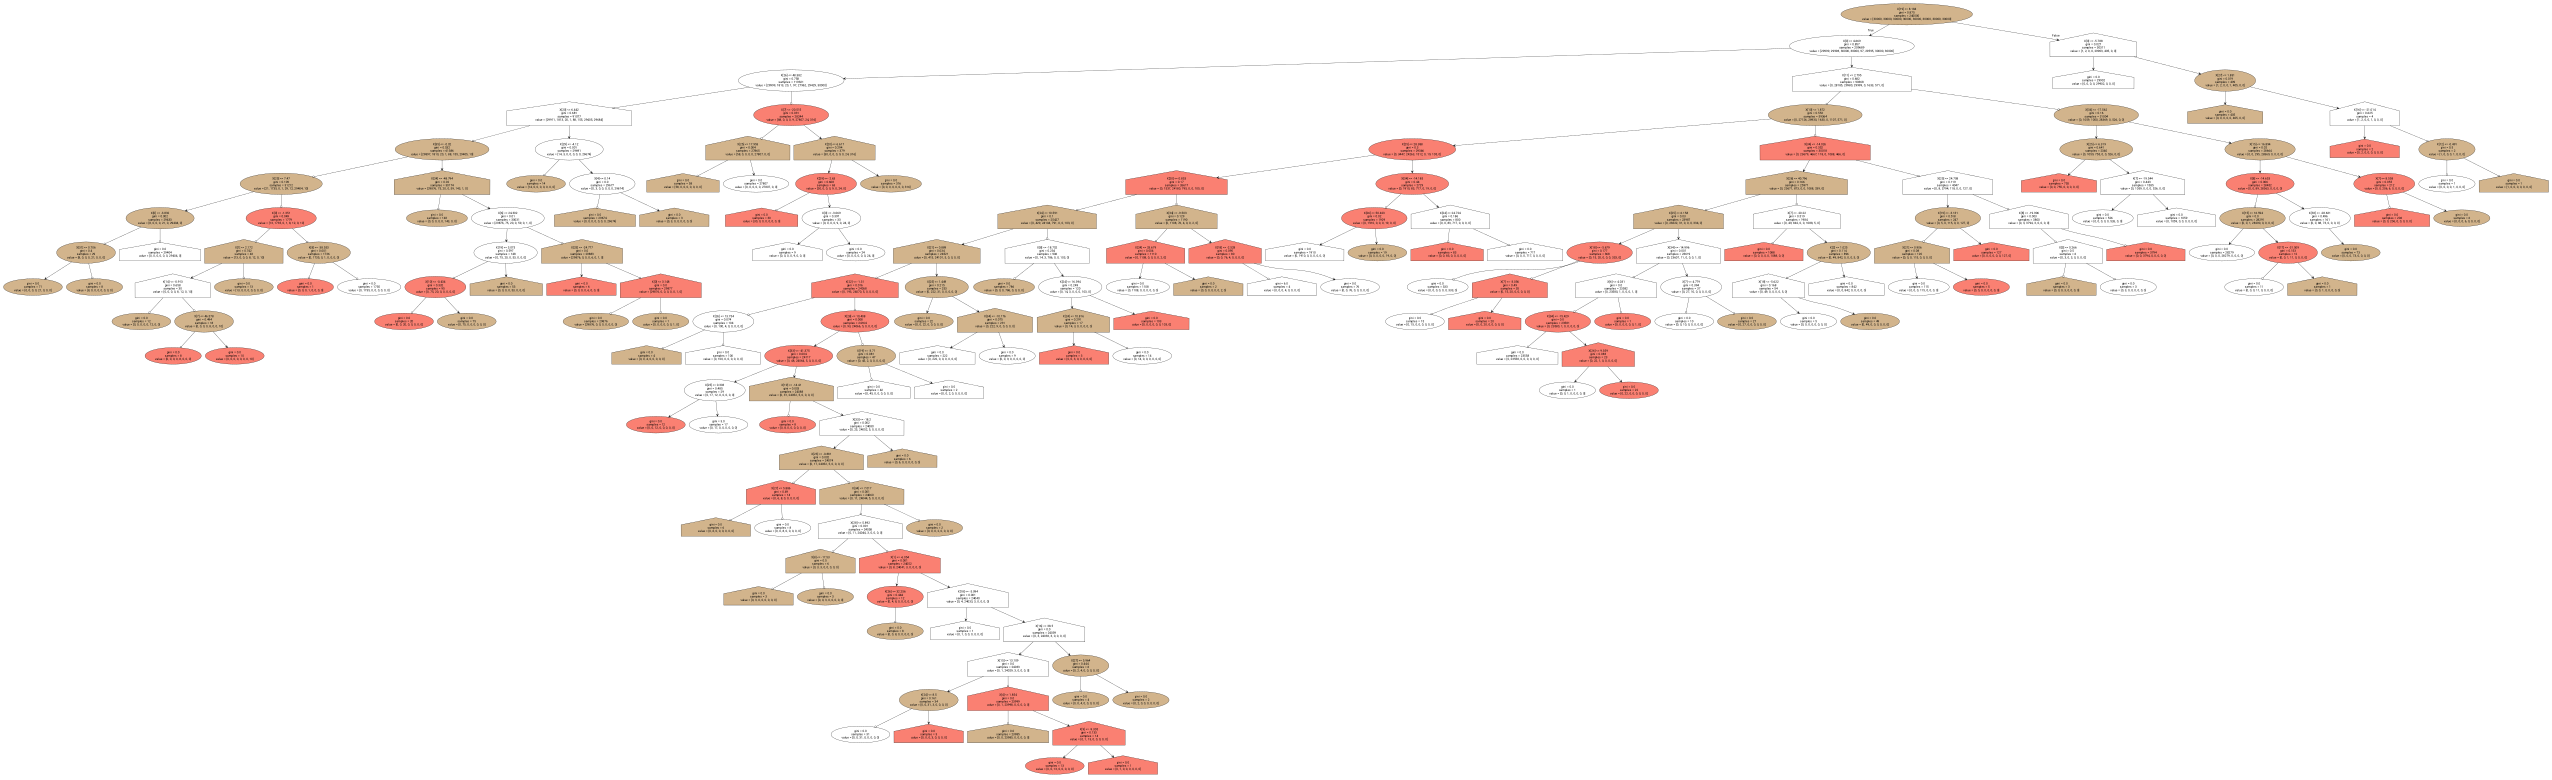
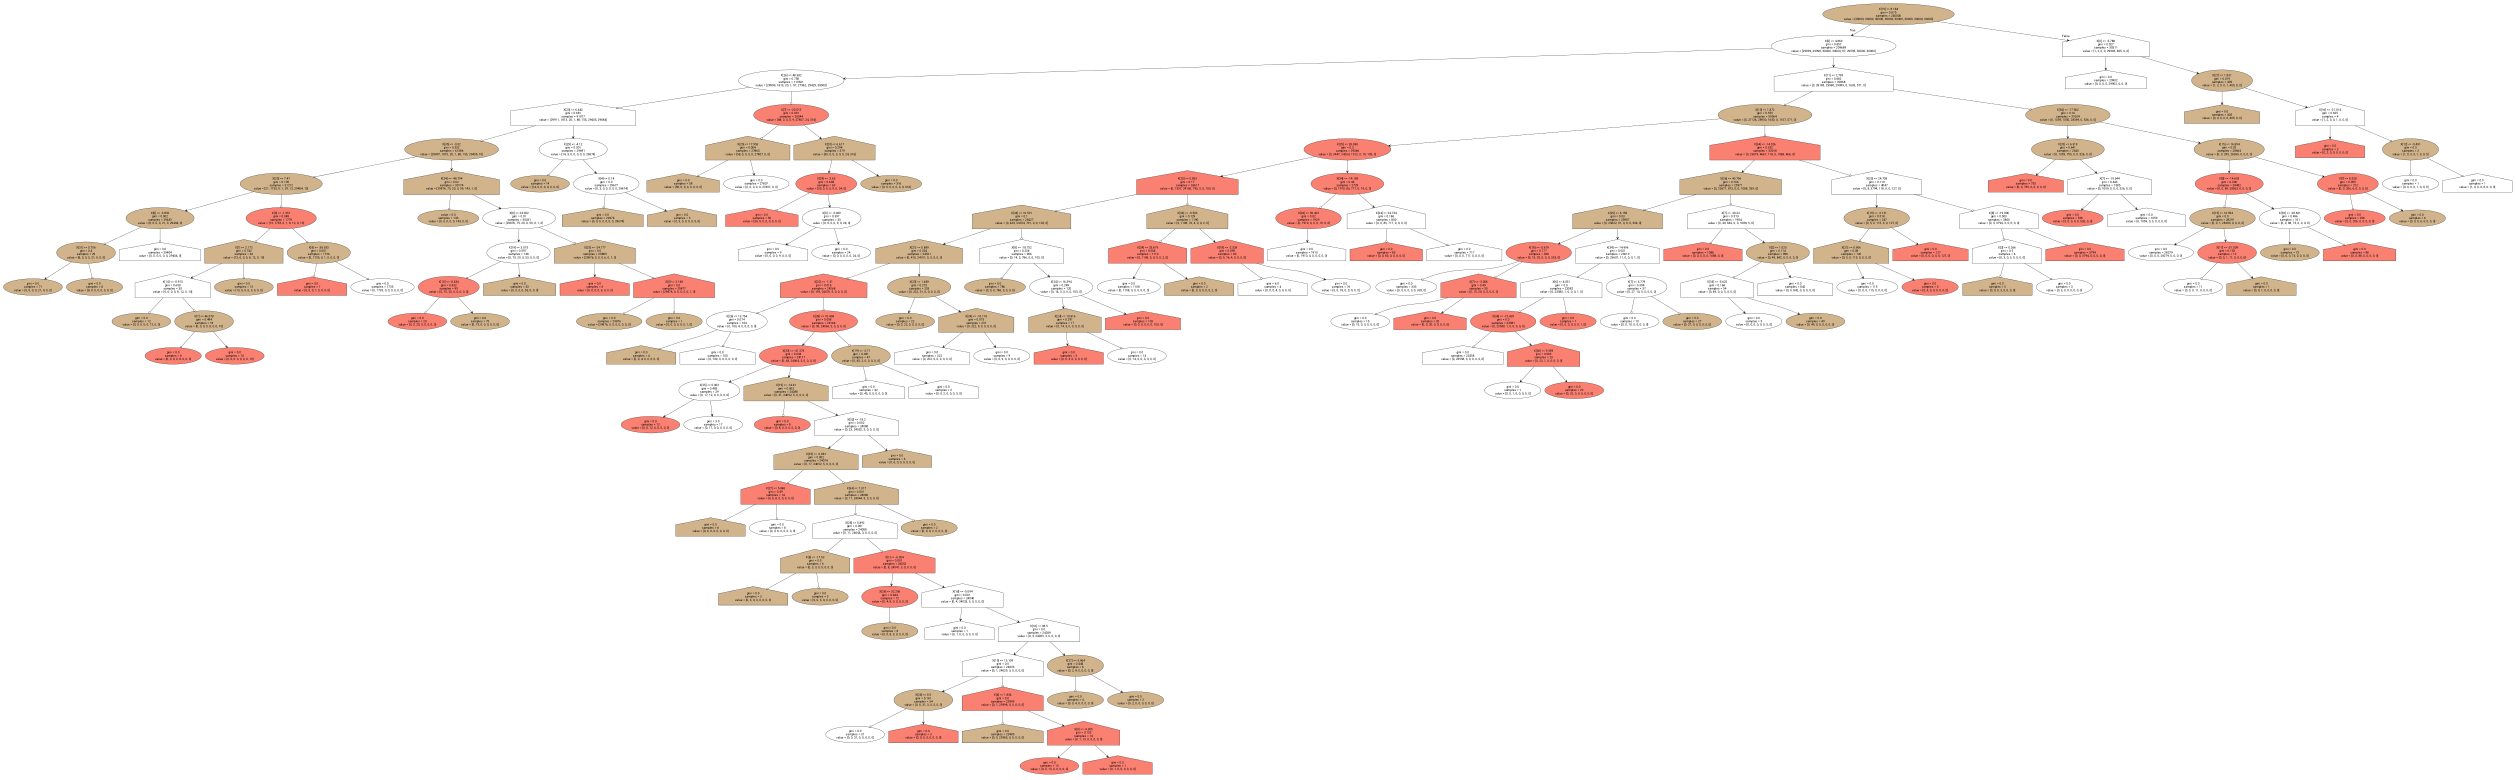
(2514, 184) -> (2477, 184)
(437, 218) -> (448, 218)
(2103, 218) -> (2073, 218)
(2392, 218) -> (2355, 218)
(1377, 253) -> none
none -> (2360, 253)
(305, 287) -> (312, 287)
